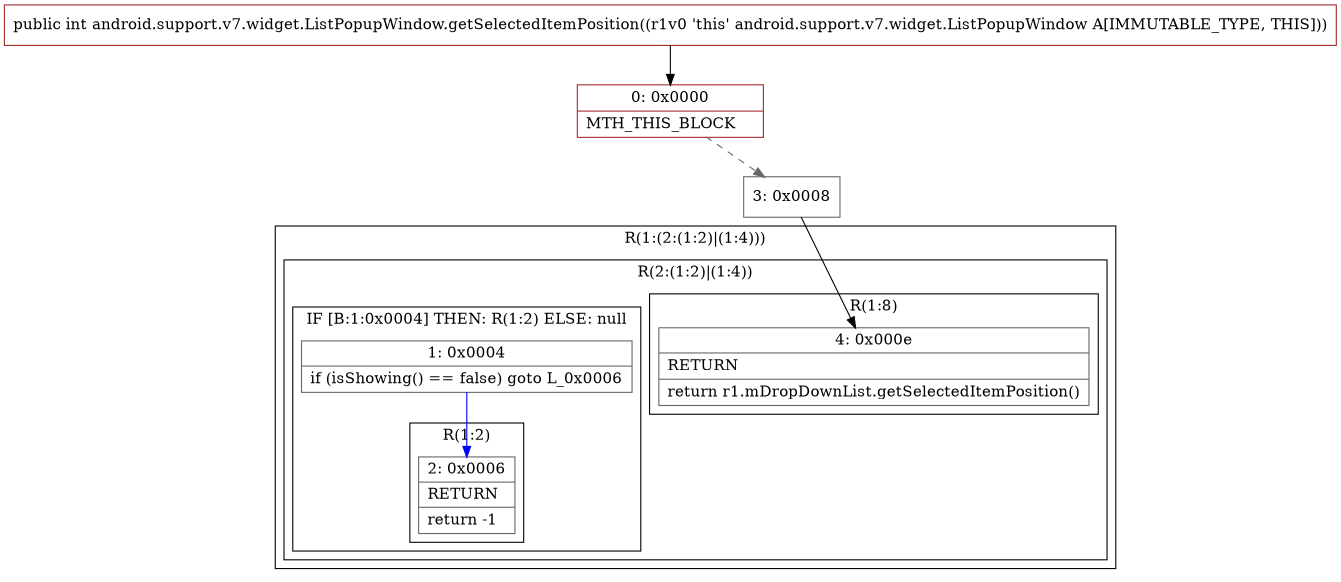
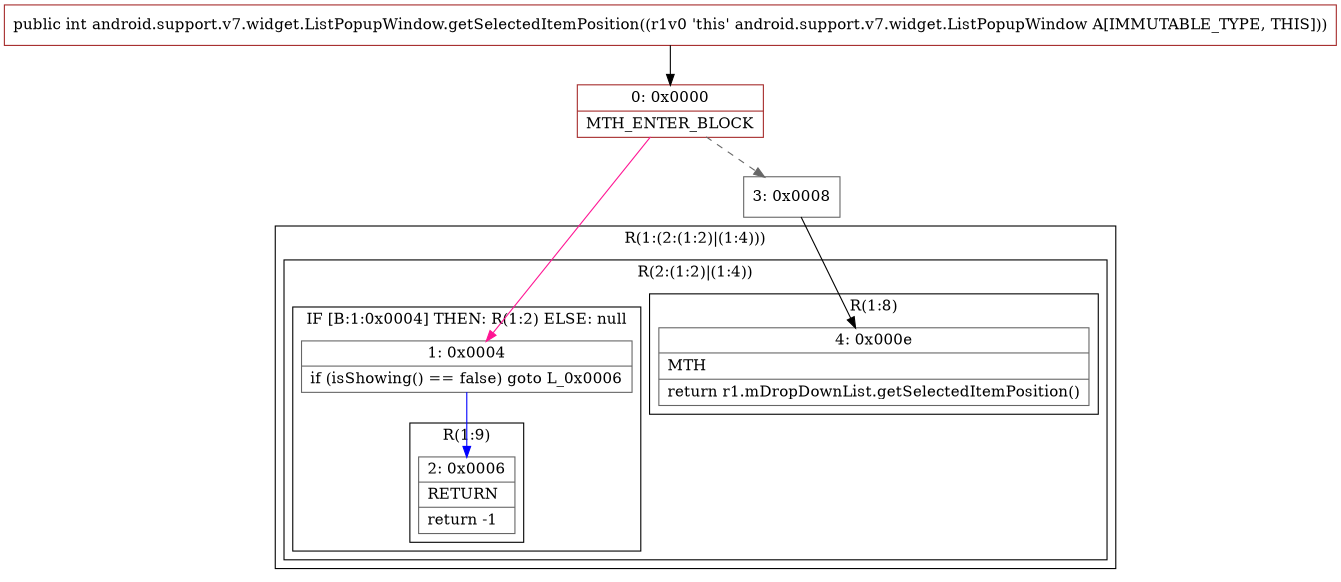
(661, 124) -> (670, 124)
none -> (572, 235)
(703, 366) -> (687, 366)
(467, 436) -> (467, 436)
